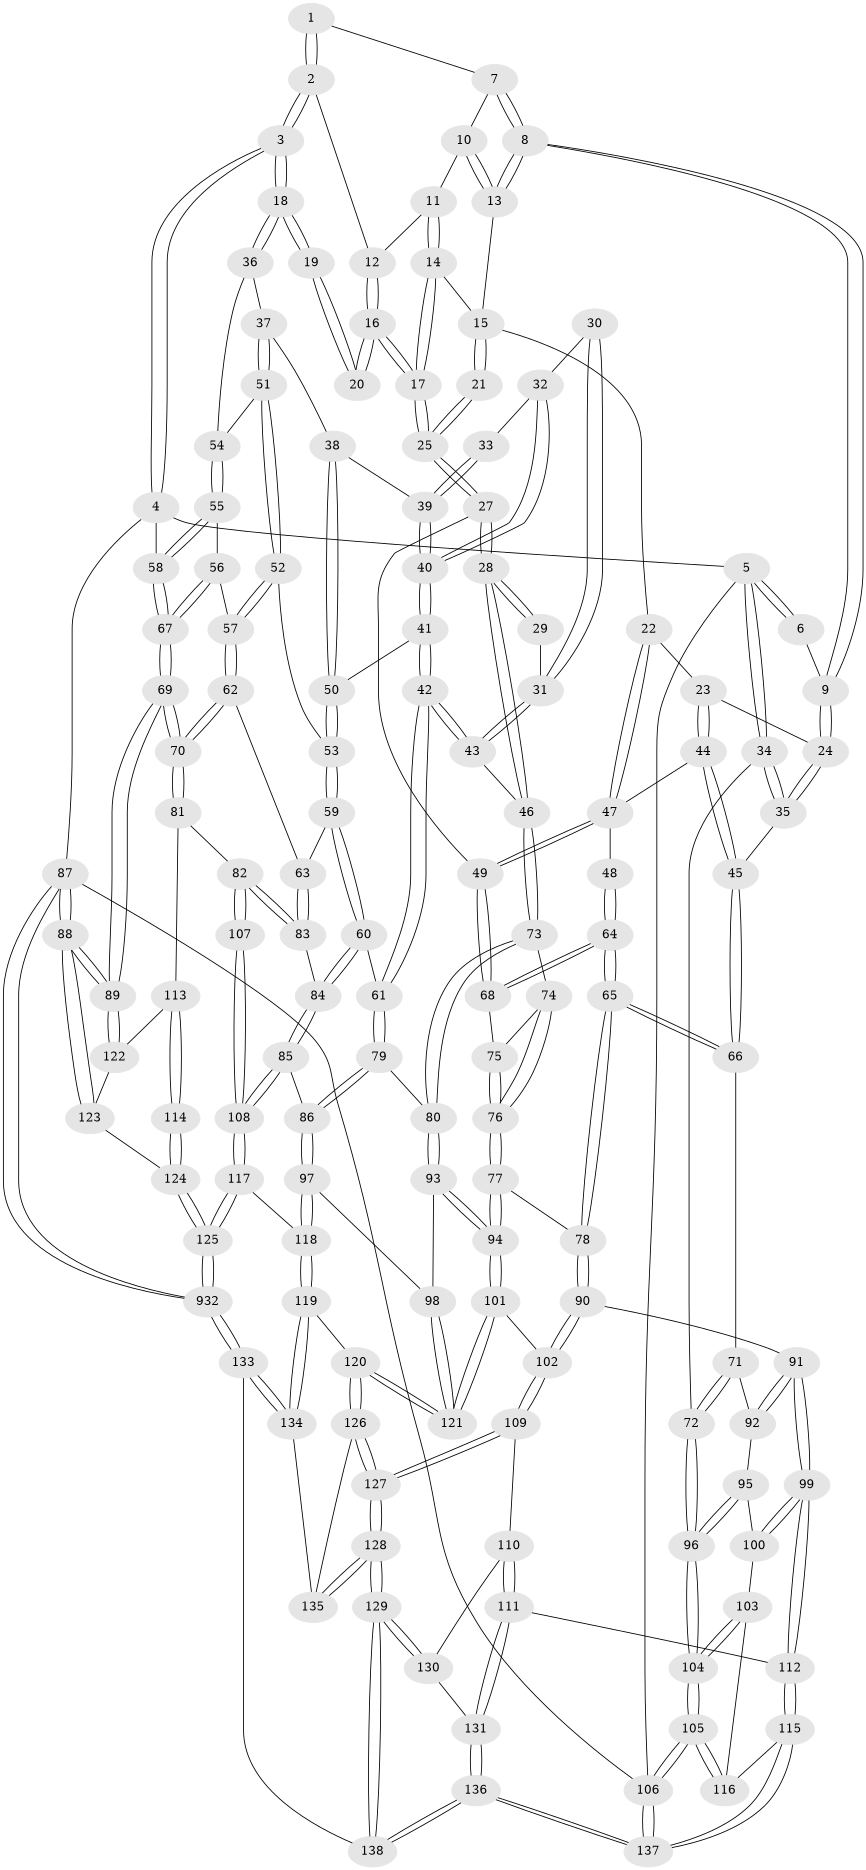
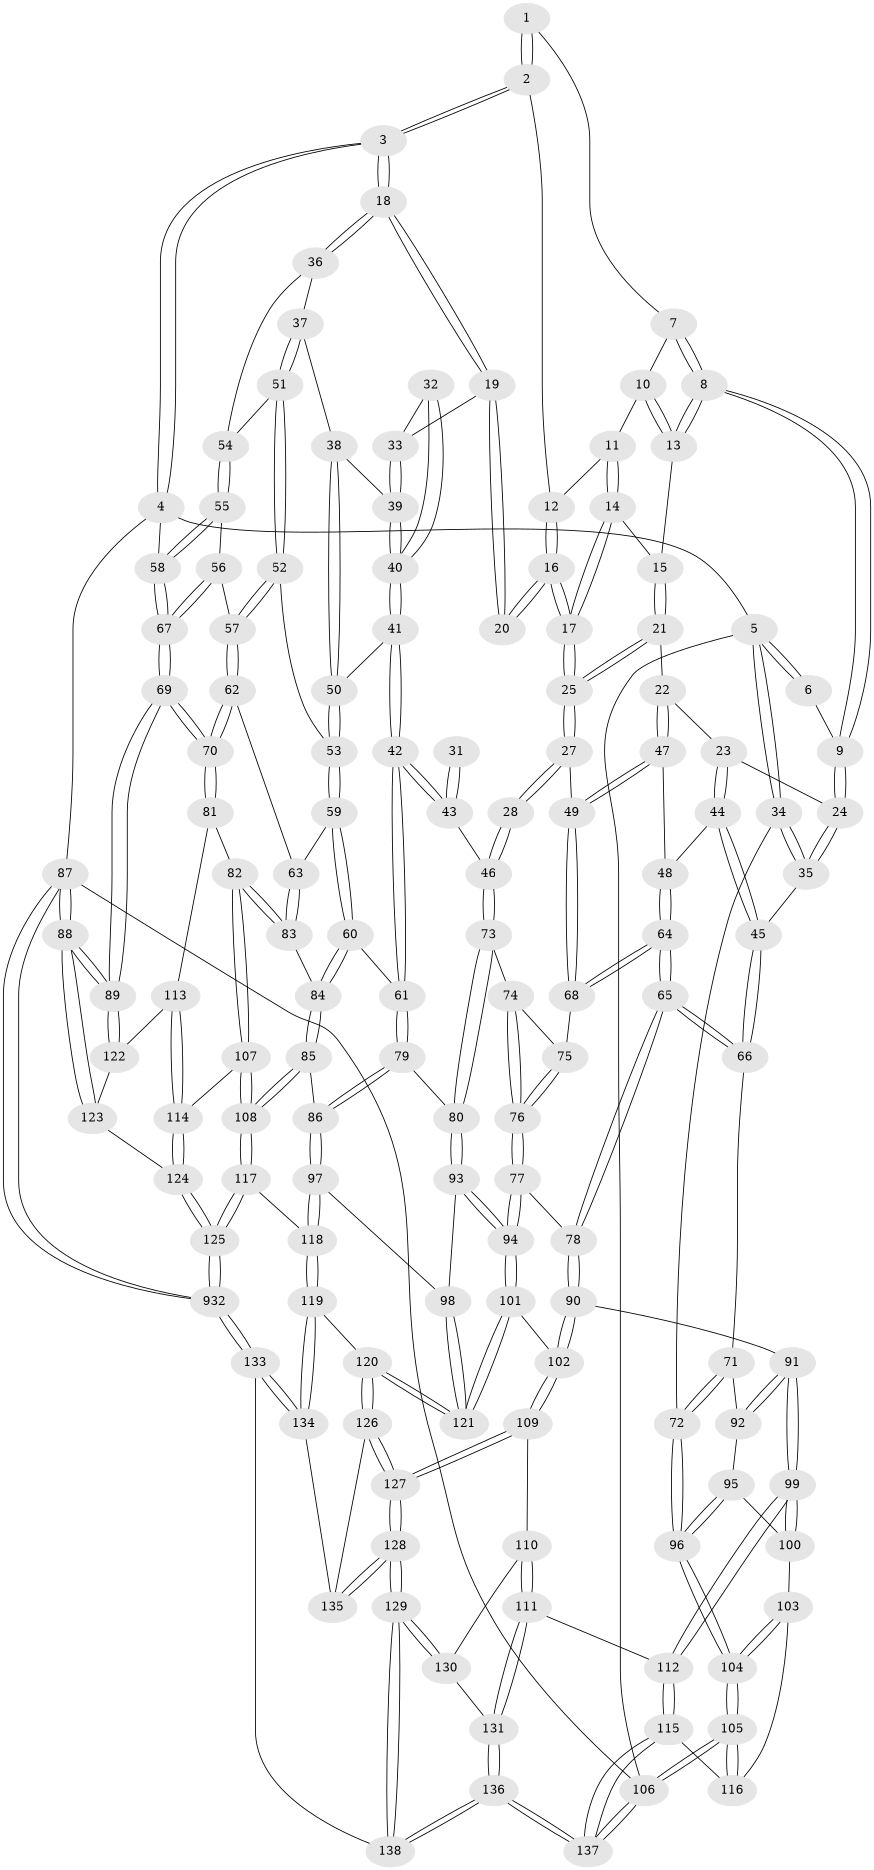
(595, 324) -> none
none -> (445, 415)
(640, 434) -> (662, 663)
(541, 630) -> none
(663, 779) -> (692, 844)
none -> (212, 1088)
